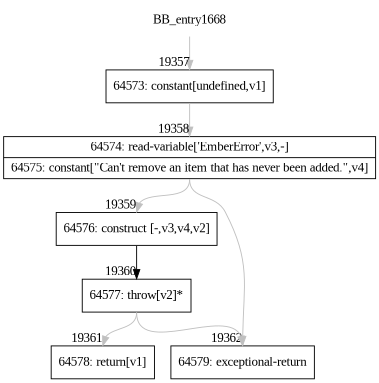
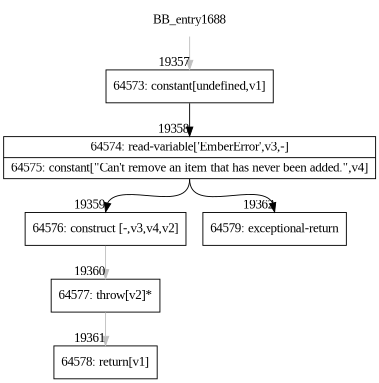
(190, 20) -> (190, 20)
(190, 115) -> (190, 115)
(168, 195) -> (152, 196)
(240, 247) -> (227, 196)
(137, 258) -> (106, 258)
(185, 330) -> none
